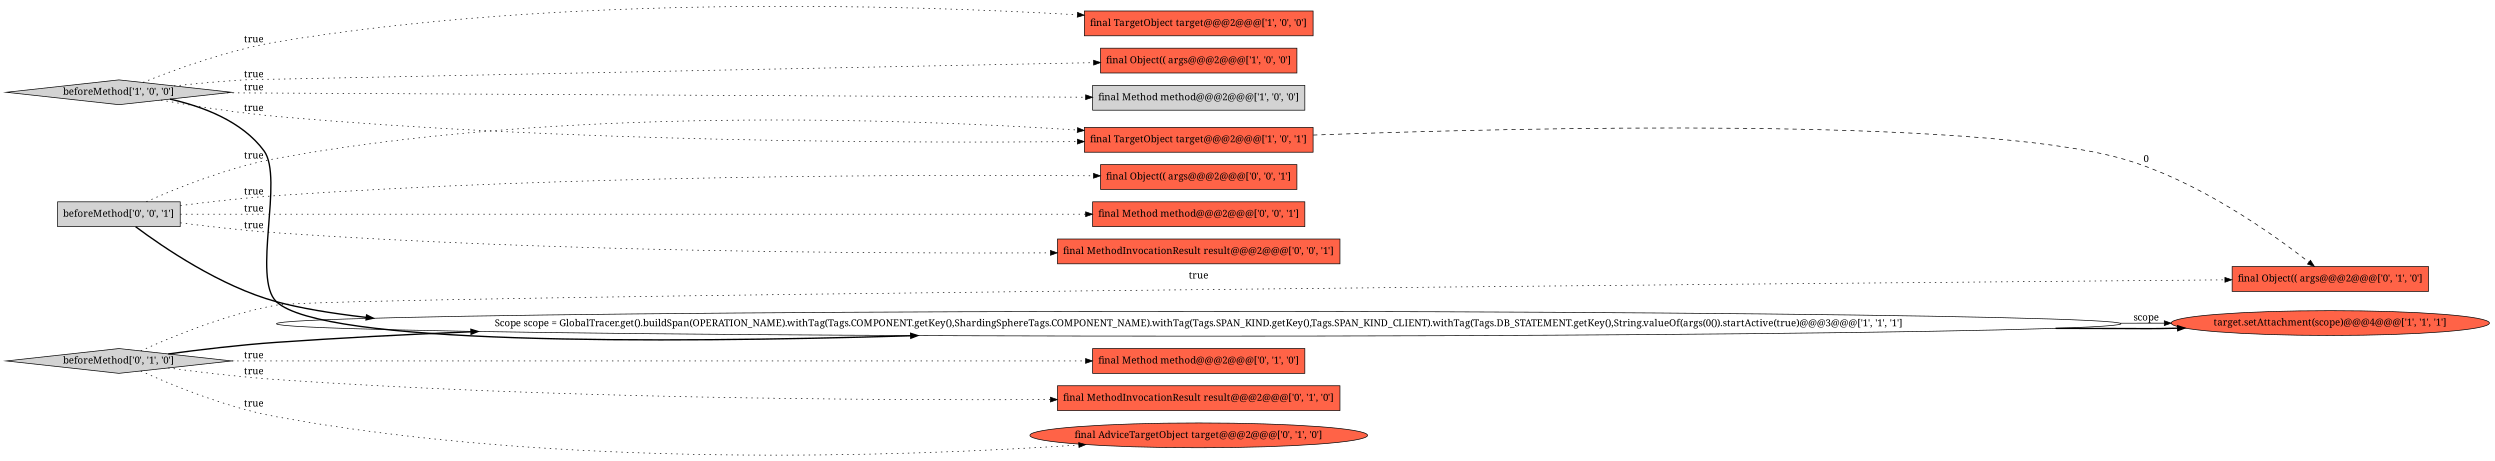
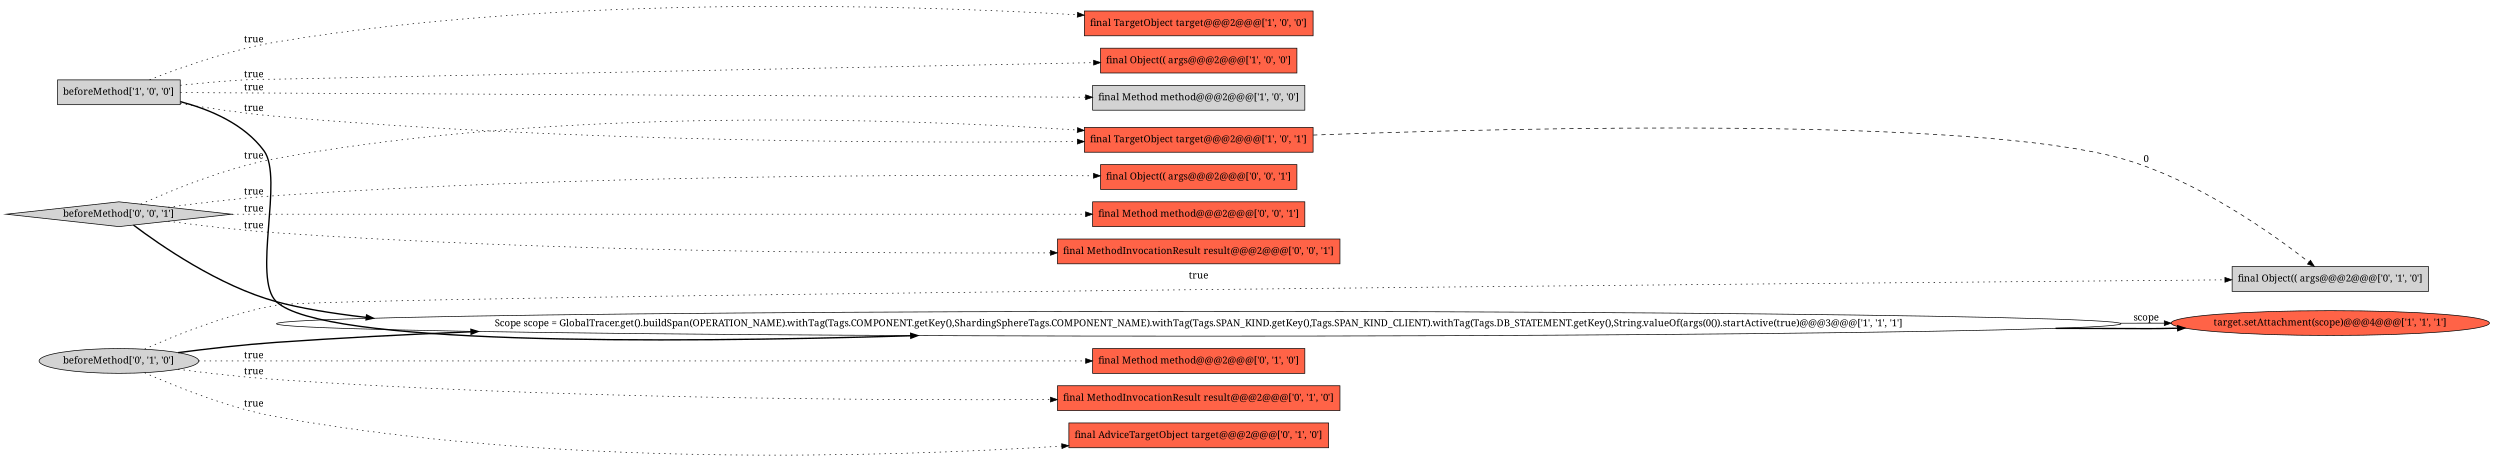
(119, 92) -> (119, 92)
(119, 214) -> (119, 214)
(2330, 279) -> (2330, 279)
(119, 361) -> (119, 361)
(1199, 435) -> (1199, 435)
